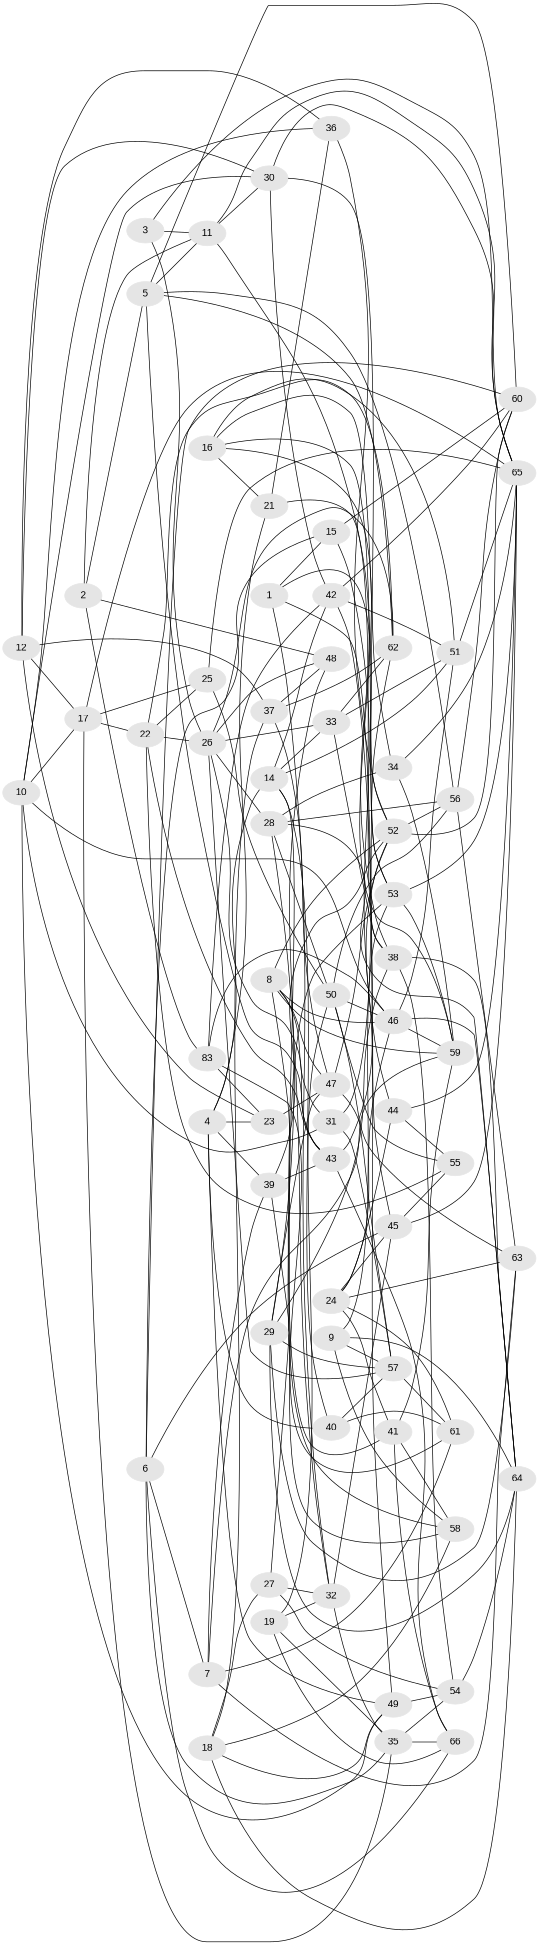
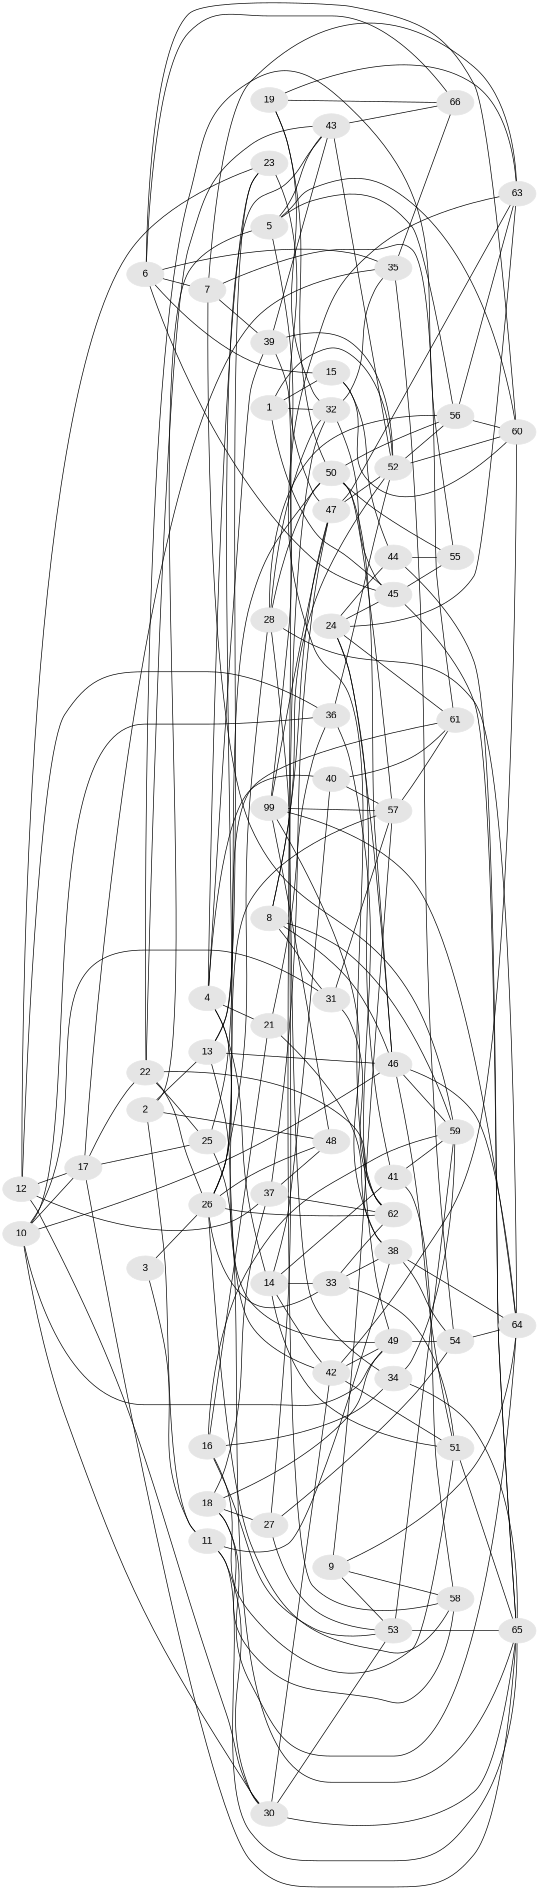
(446, 121) -> none
(176, 264) -> none
none -> (366, 1043)
(207, 1059) -> (207, 1052)
(288, 1299) -> (233, 1469)
(269, 1333) -> (269, 808)
(408, 1590) -> none
(331, 1682) -> (434, 68)
